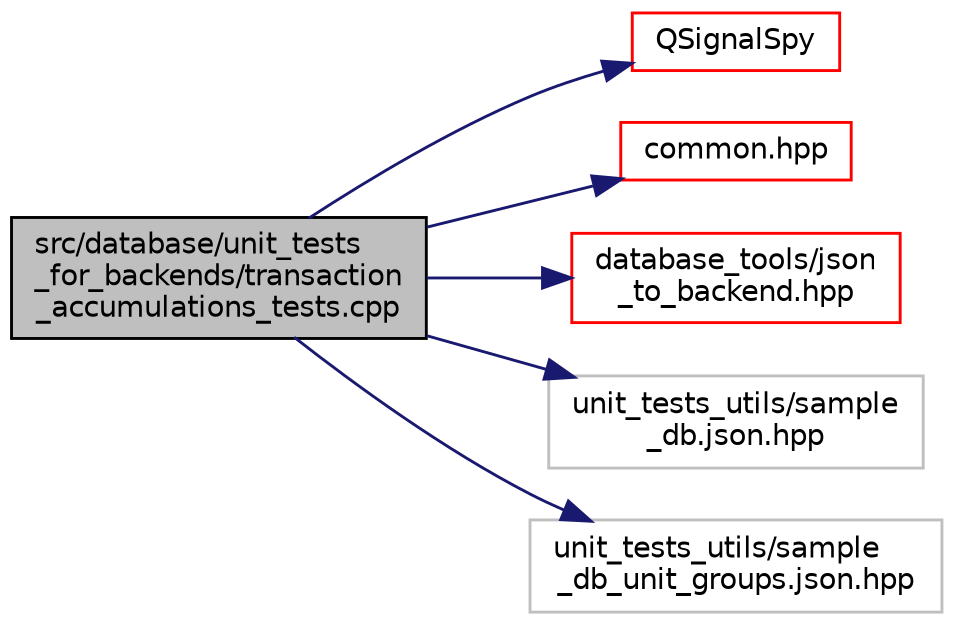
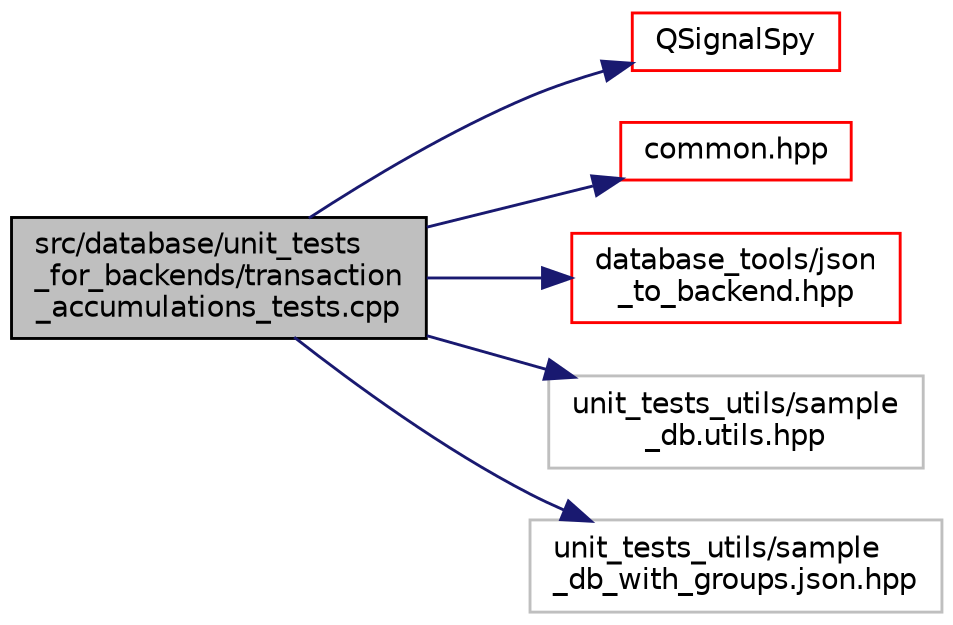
(736, 422) -> (736, 422)
(736, 566) -> (736, 566)
